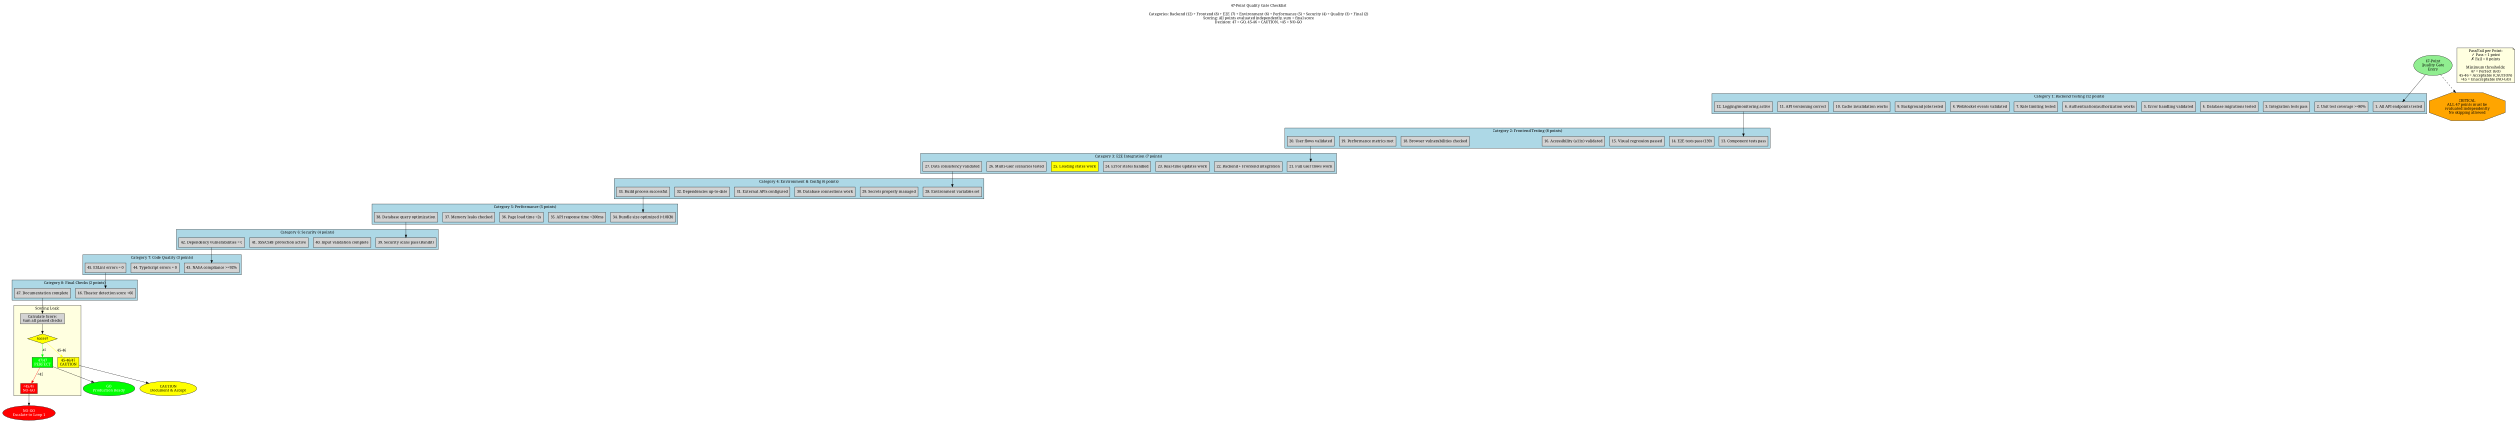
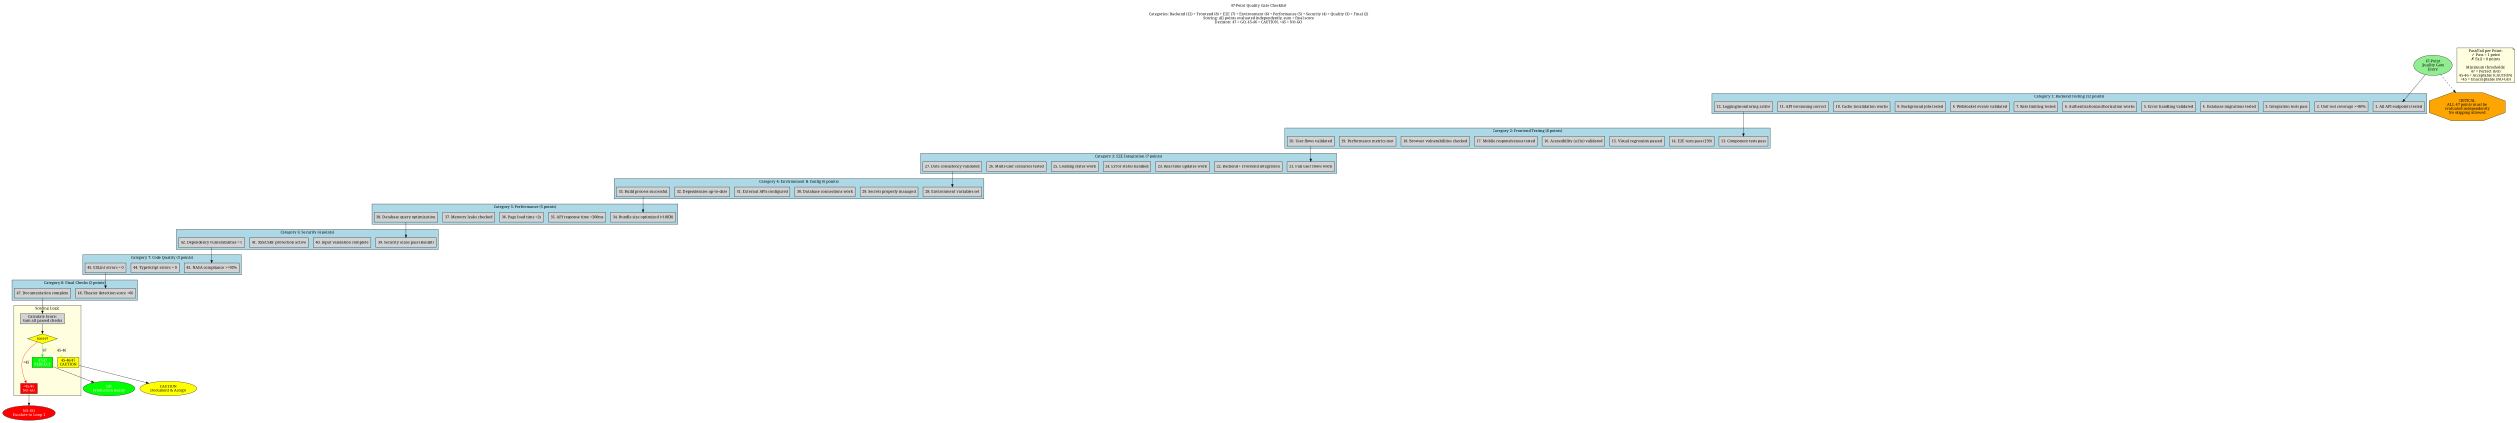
none -> (1506, 141)
(1075, 167) -> (1075, 167)
(45, 350) -> (45, 350)
(36, 374) -> (23, 359)
